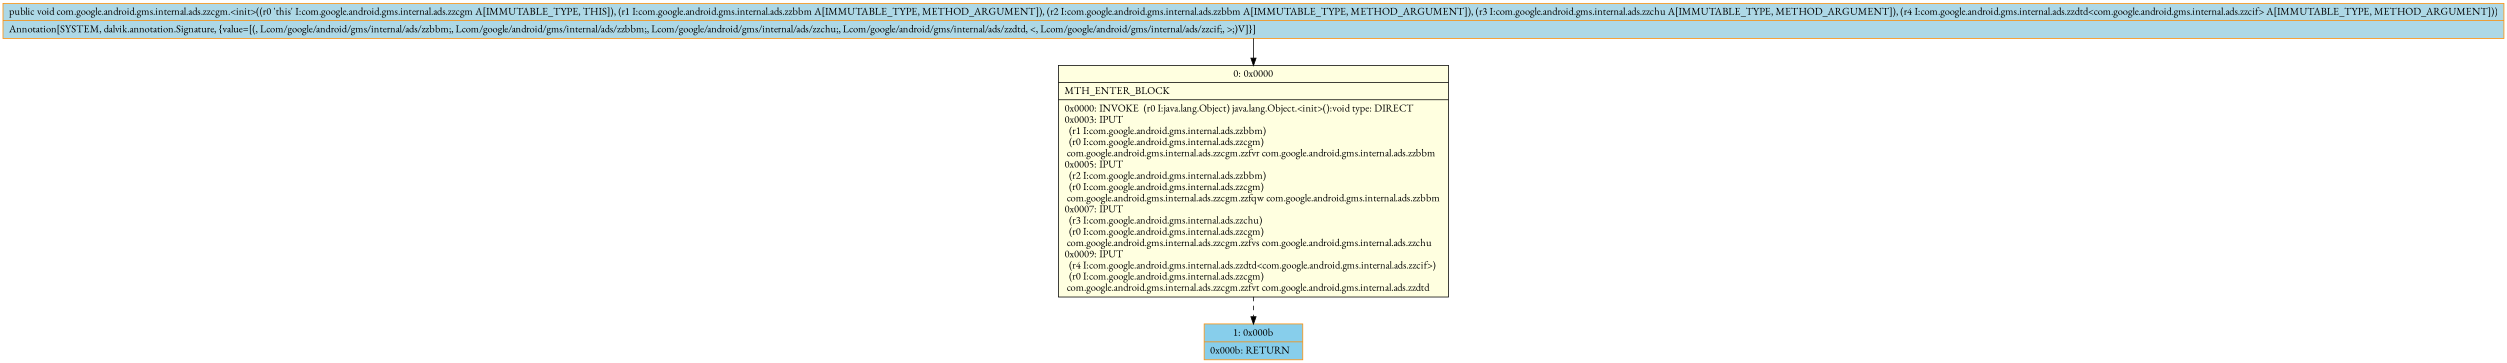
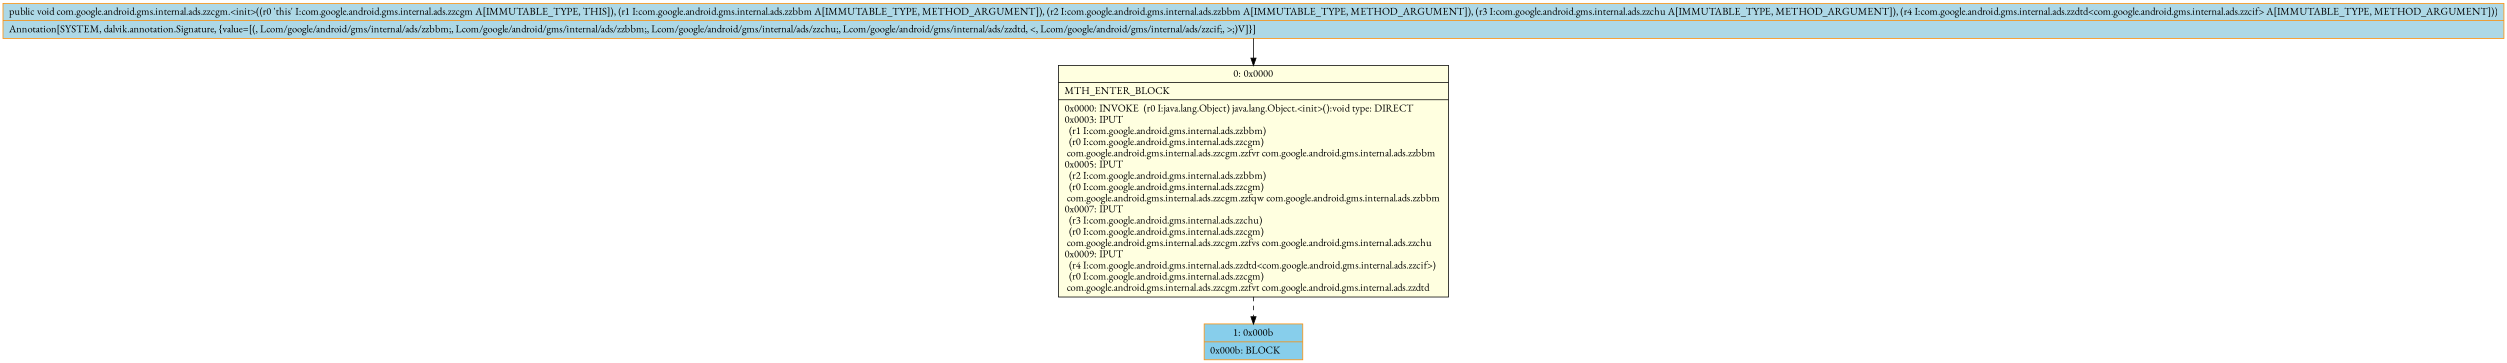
(1253, 350) -> (1249, 350)
